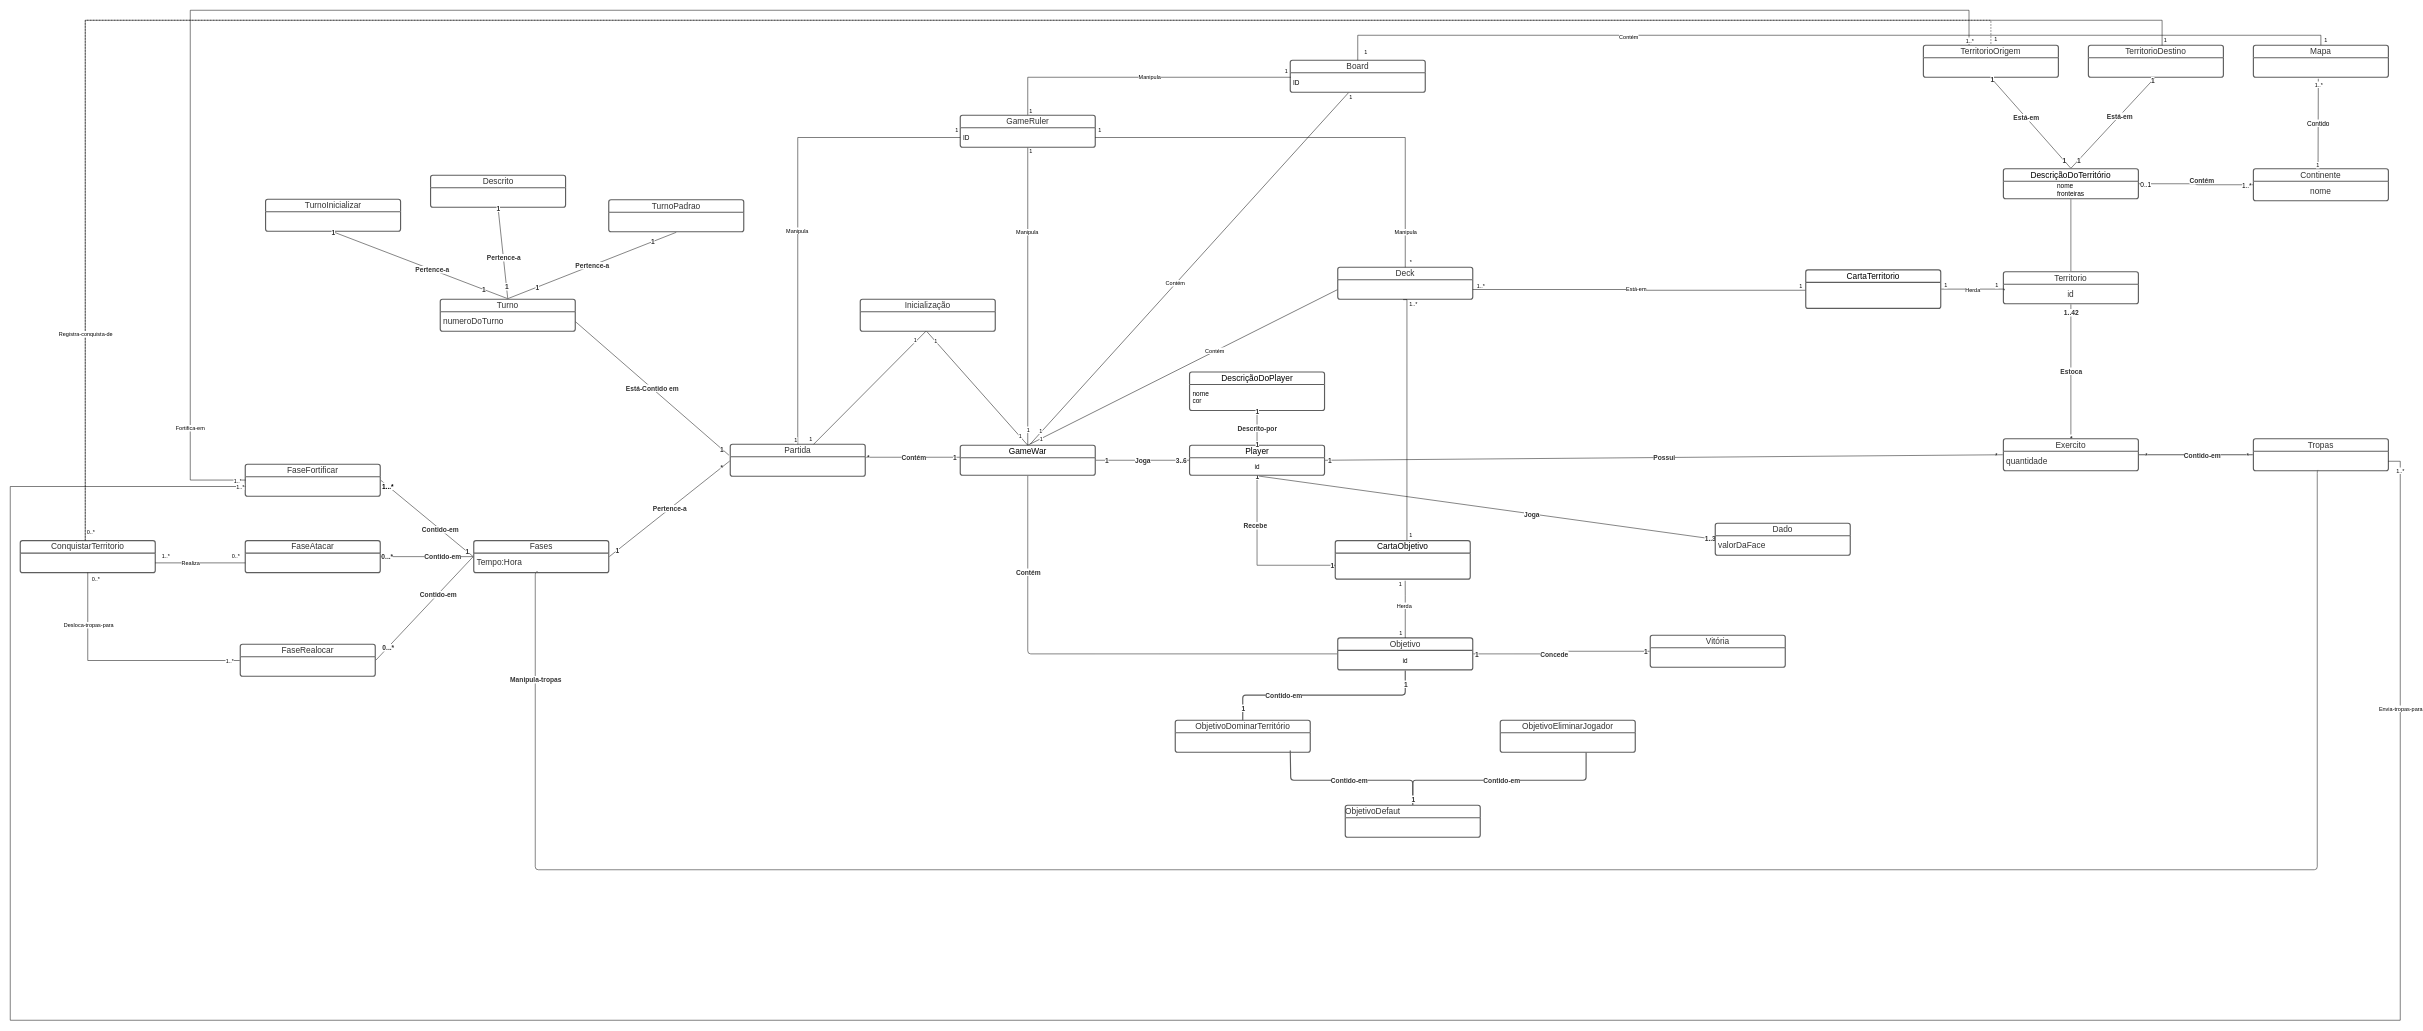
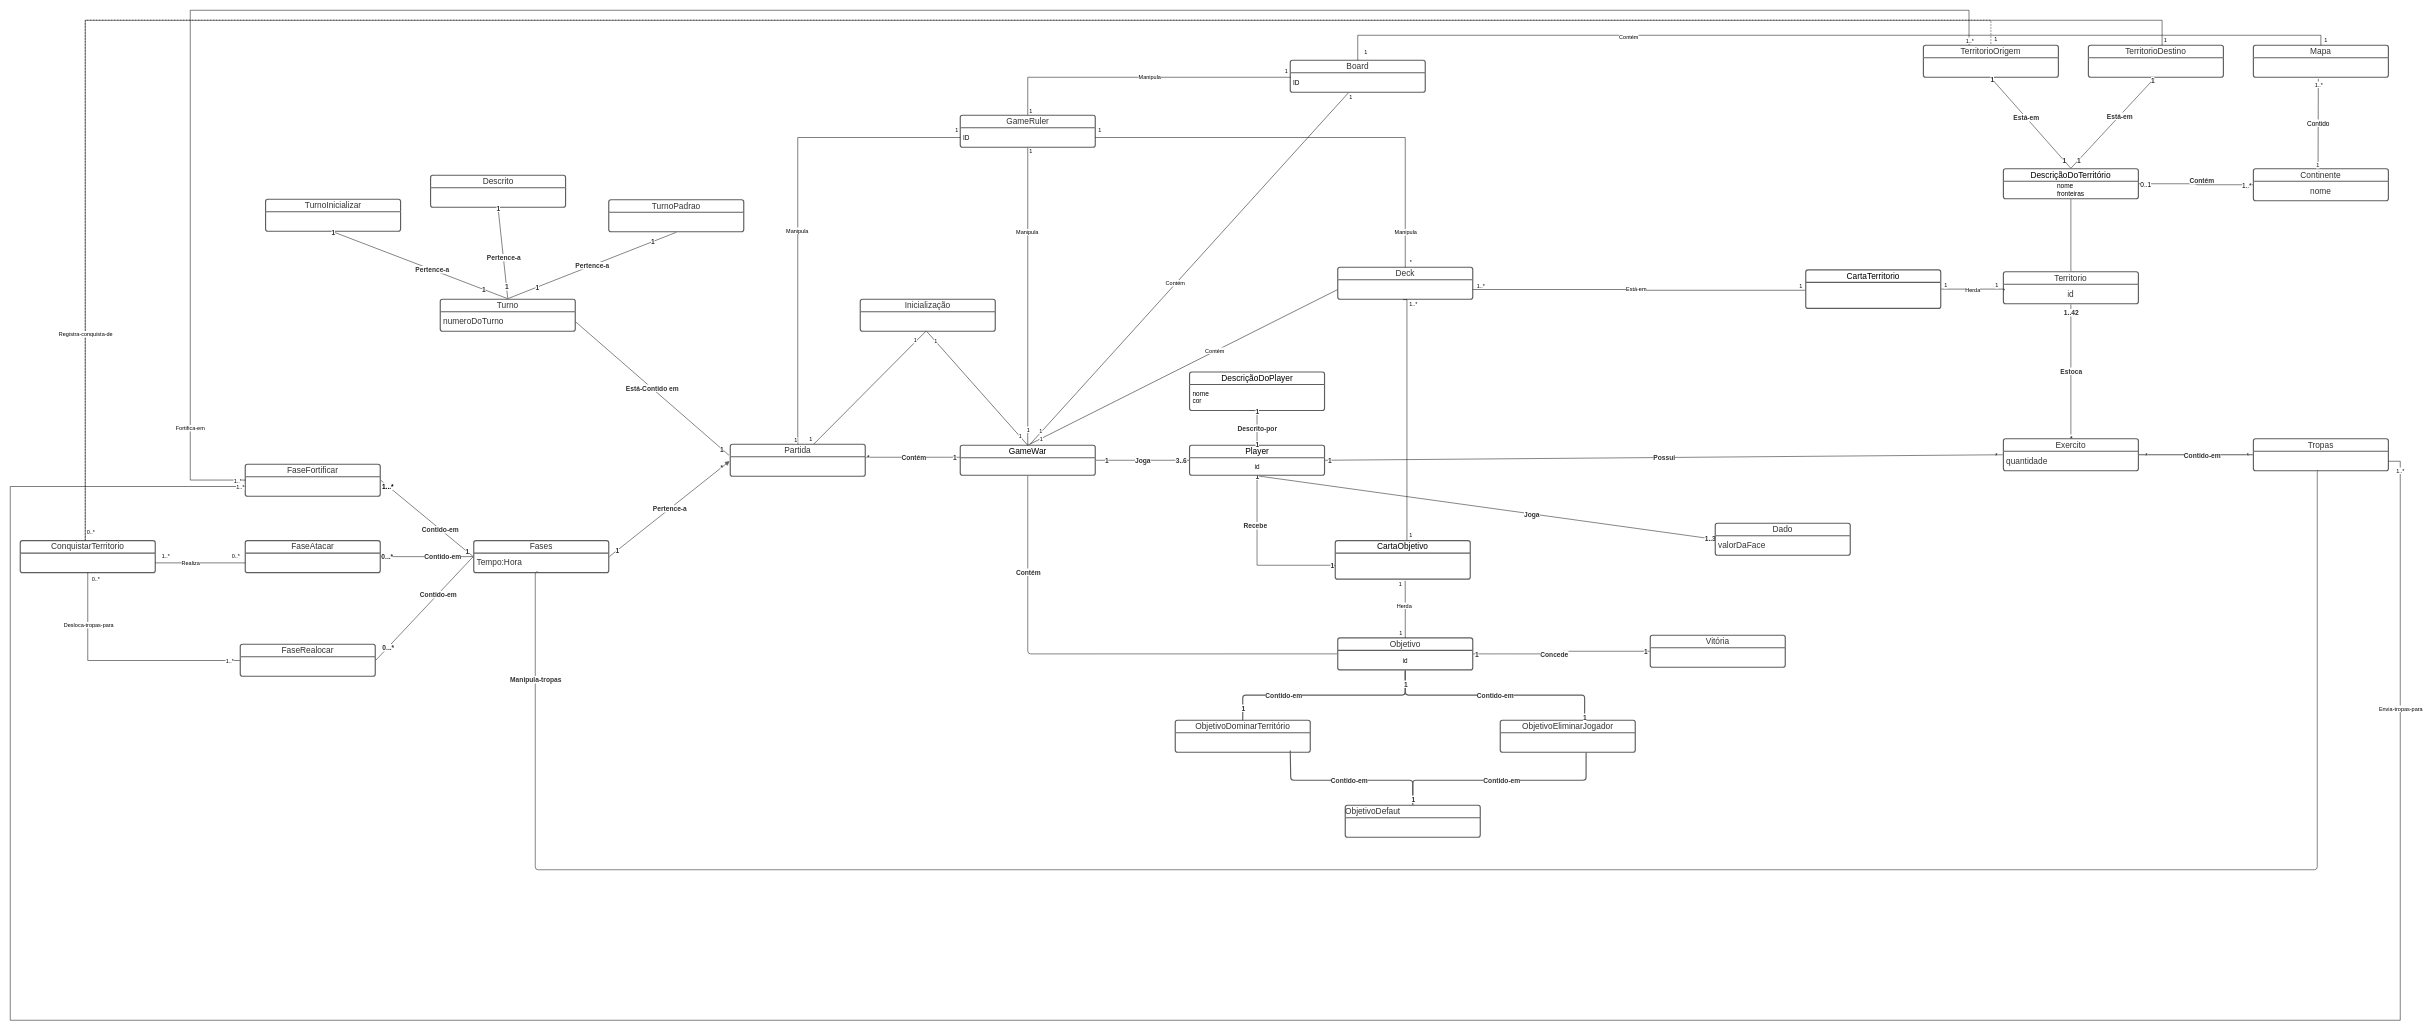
(727, 464) -> (725, 465)
none -> (1507, 695)
